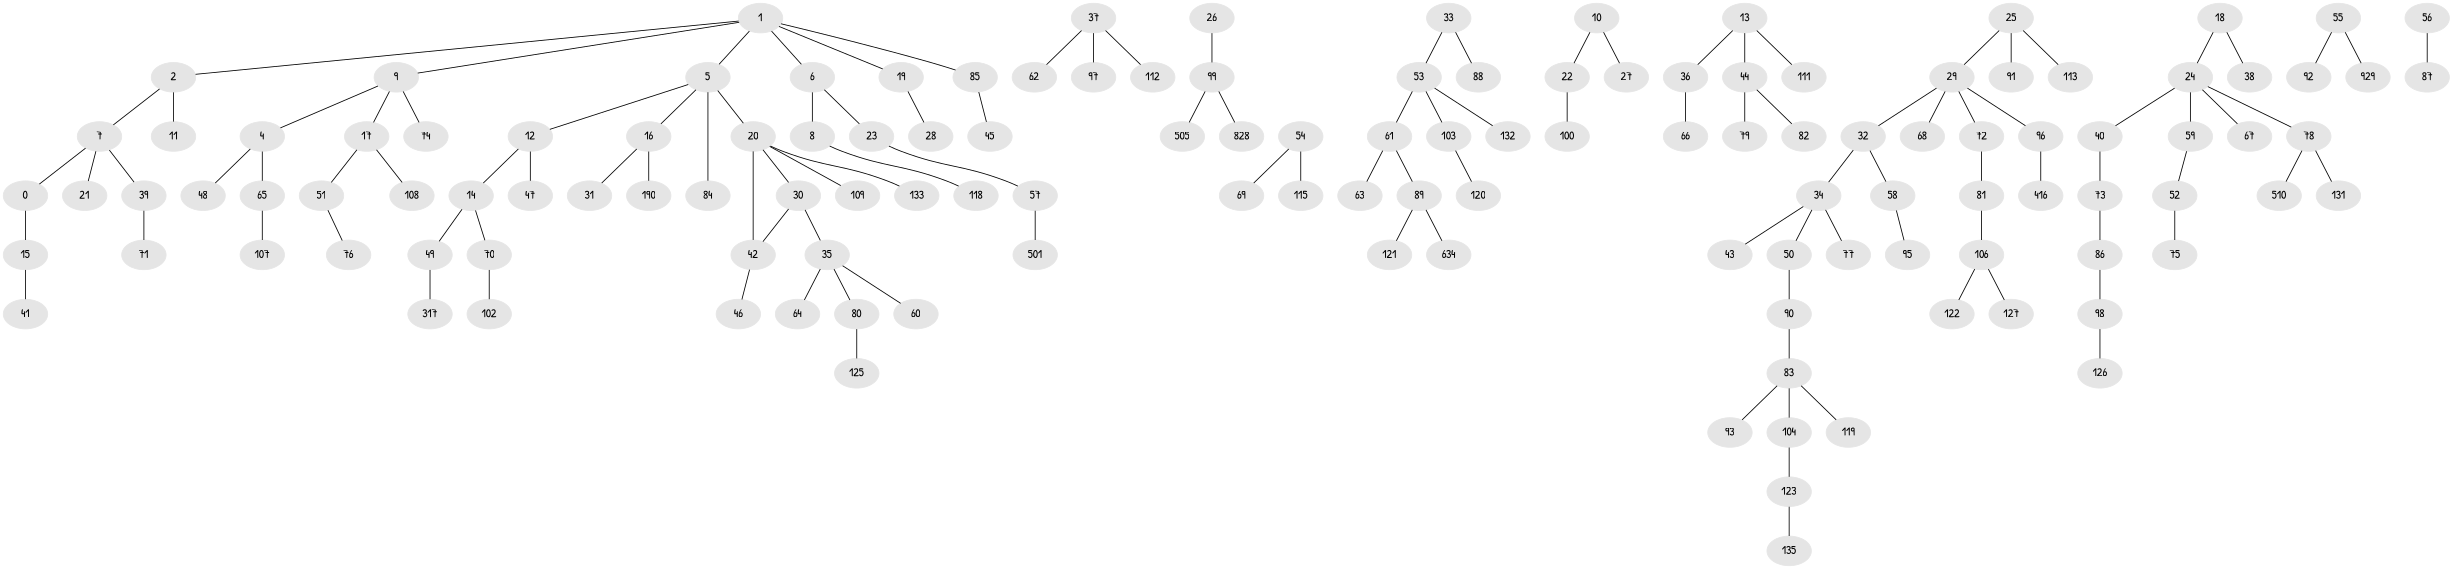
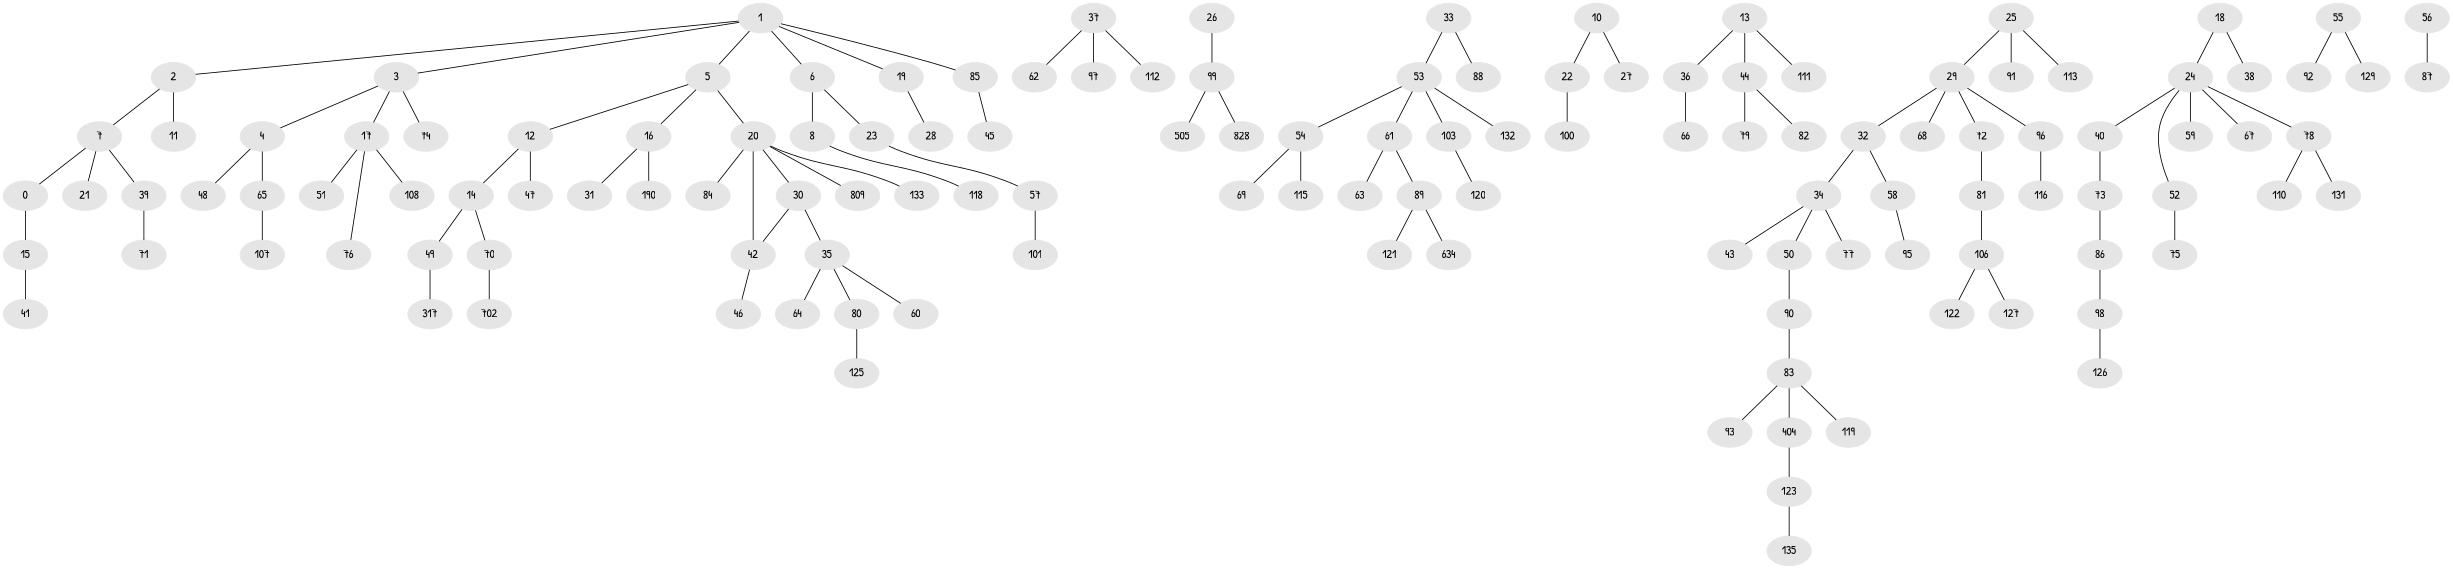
(396, 77) -> (396, 77)
(2368, 77) -> (2368, 77)
none -> (1360, 107)
(708, 136) -> (731, 166)
(2183, 166) -> (2159, 134)
(858, 196) -> (858, 196)
(2041, 196) -> (2041, 196)
(2279, 196) -> (2279, 196)
(335, 225) -> (358, 196)
(1035, 255) -> (1035, 255)
(489, 314) -> (489, 314)
(1789, 432) -> (1789, 432)
